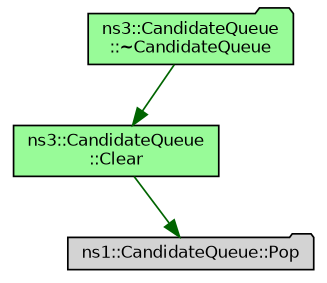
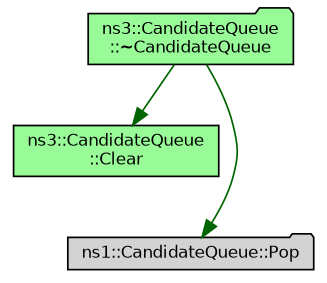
(152, 200) -> (237, 144)
